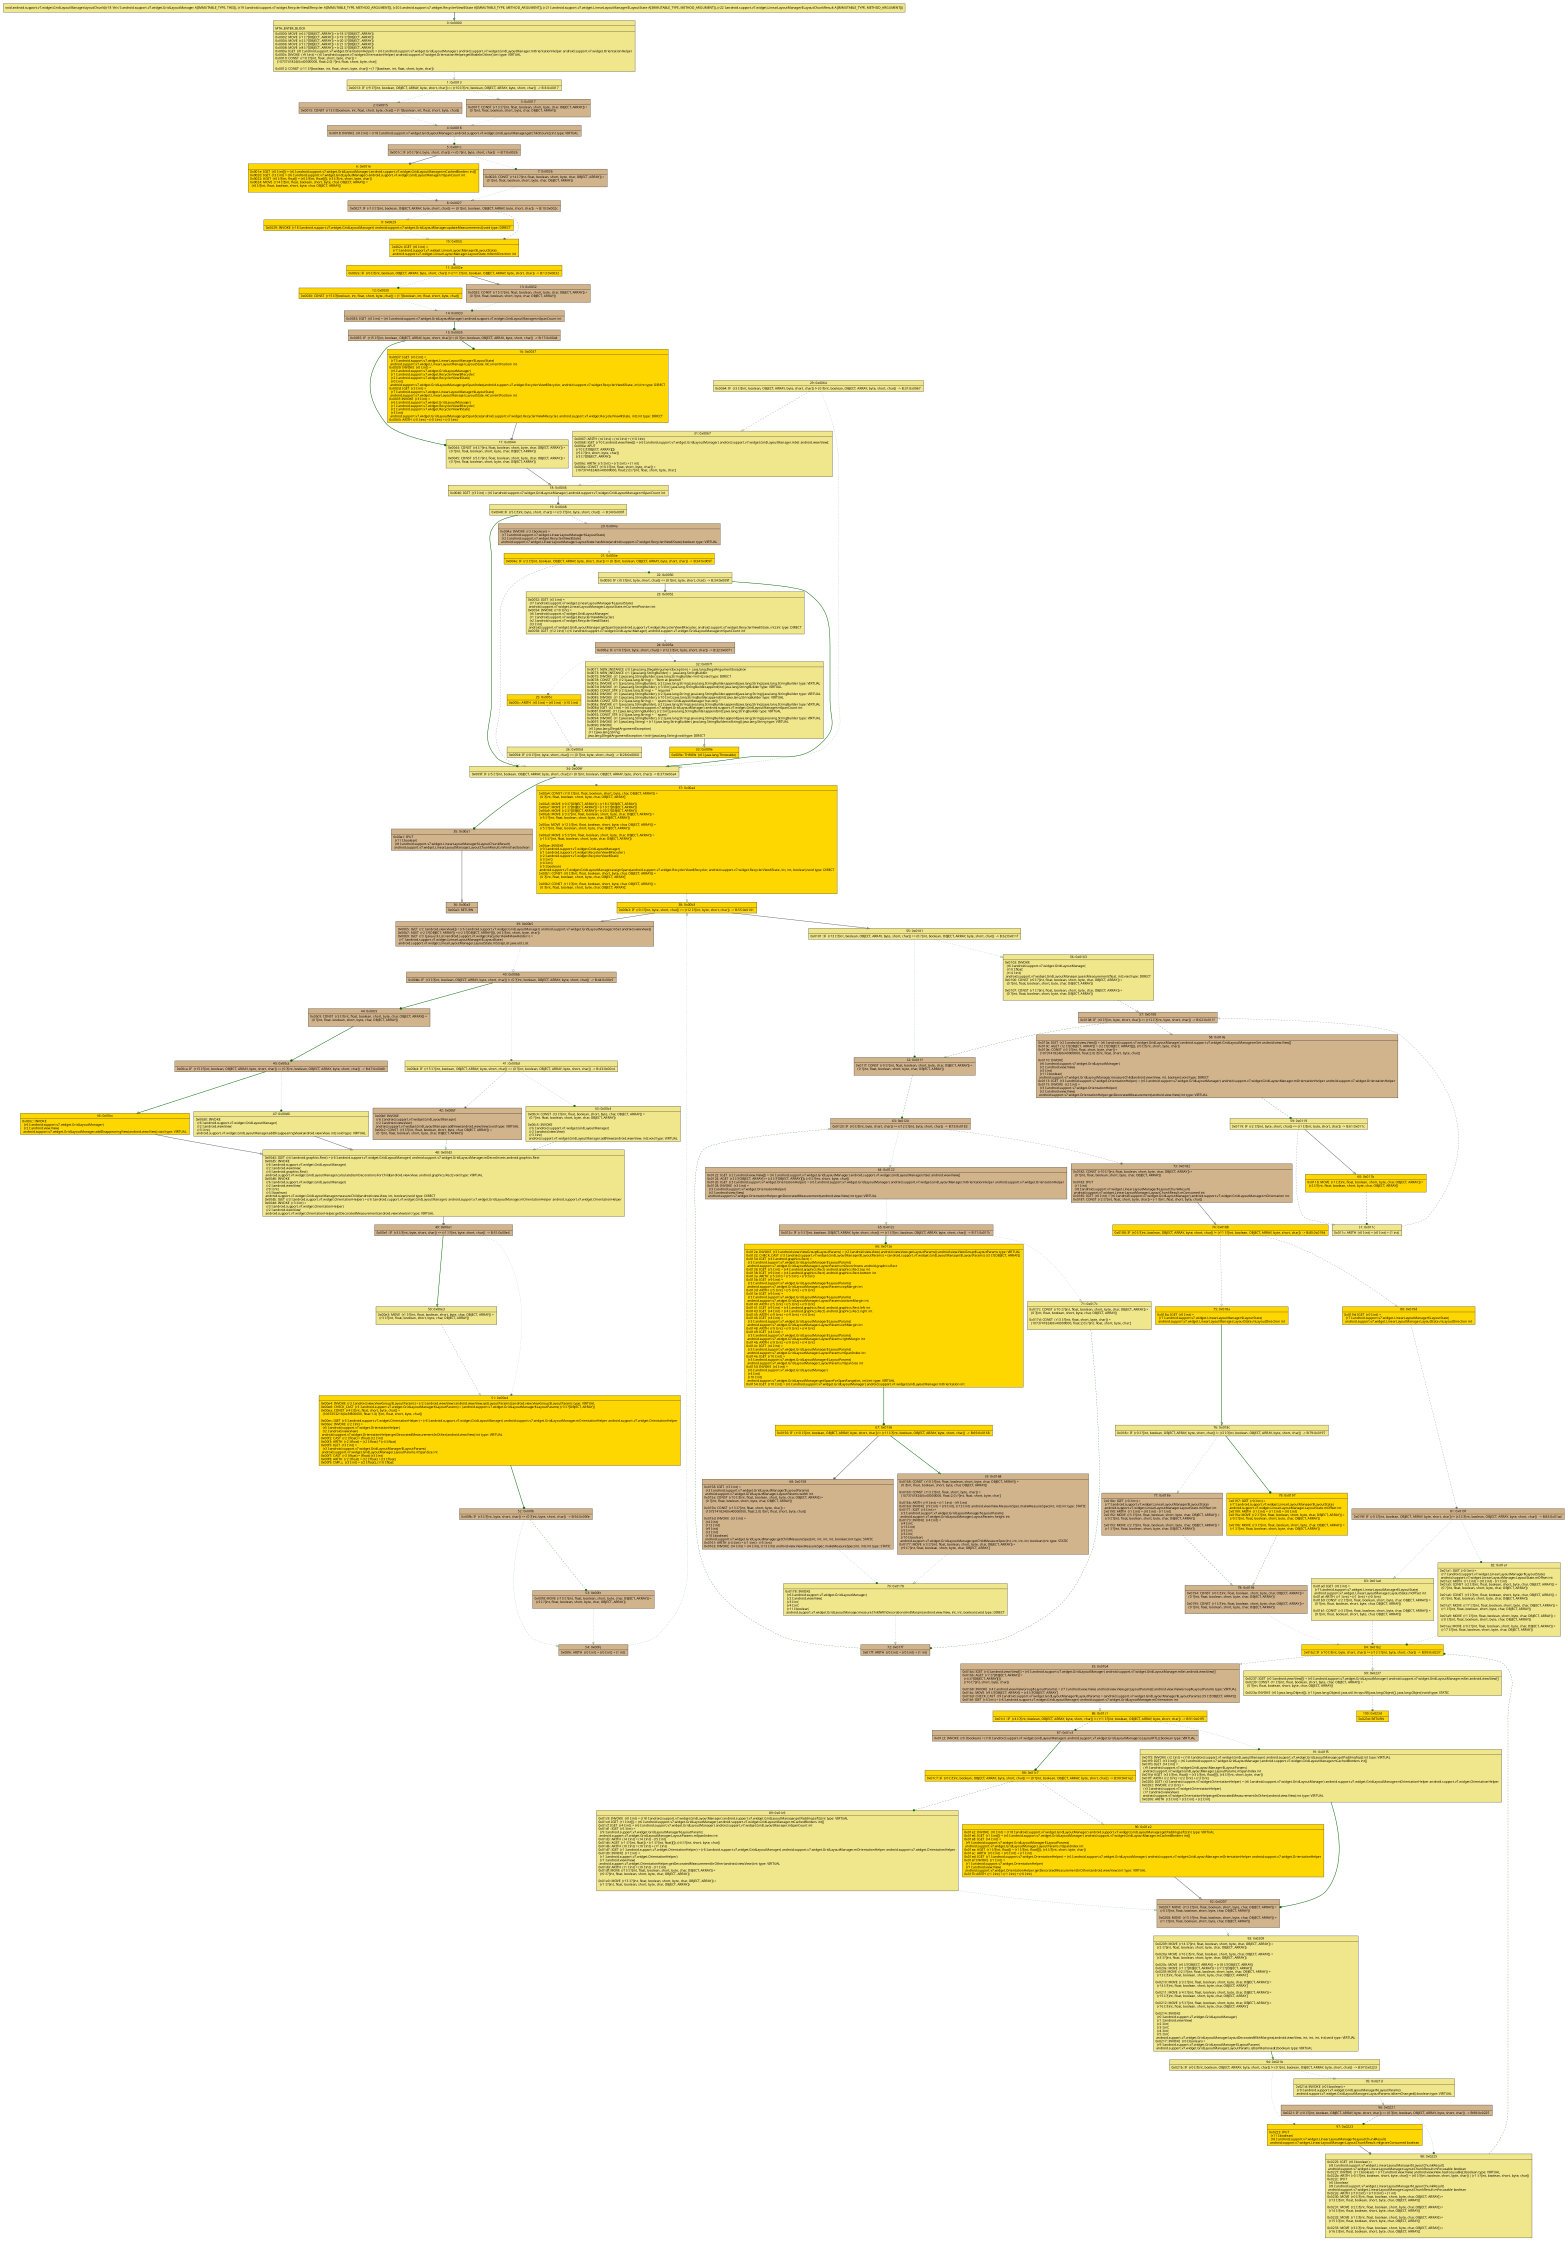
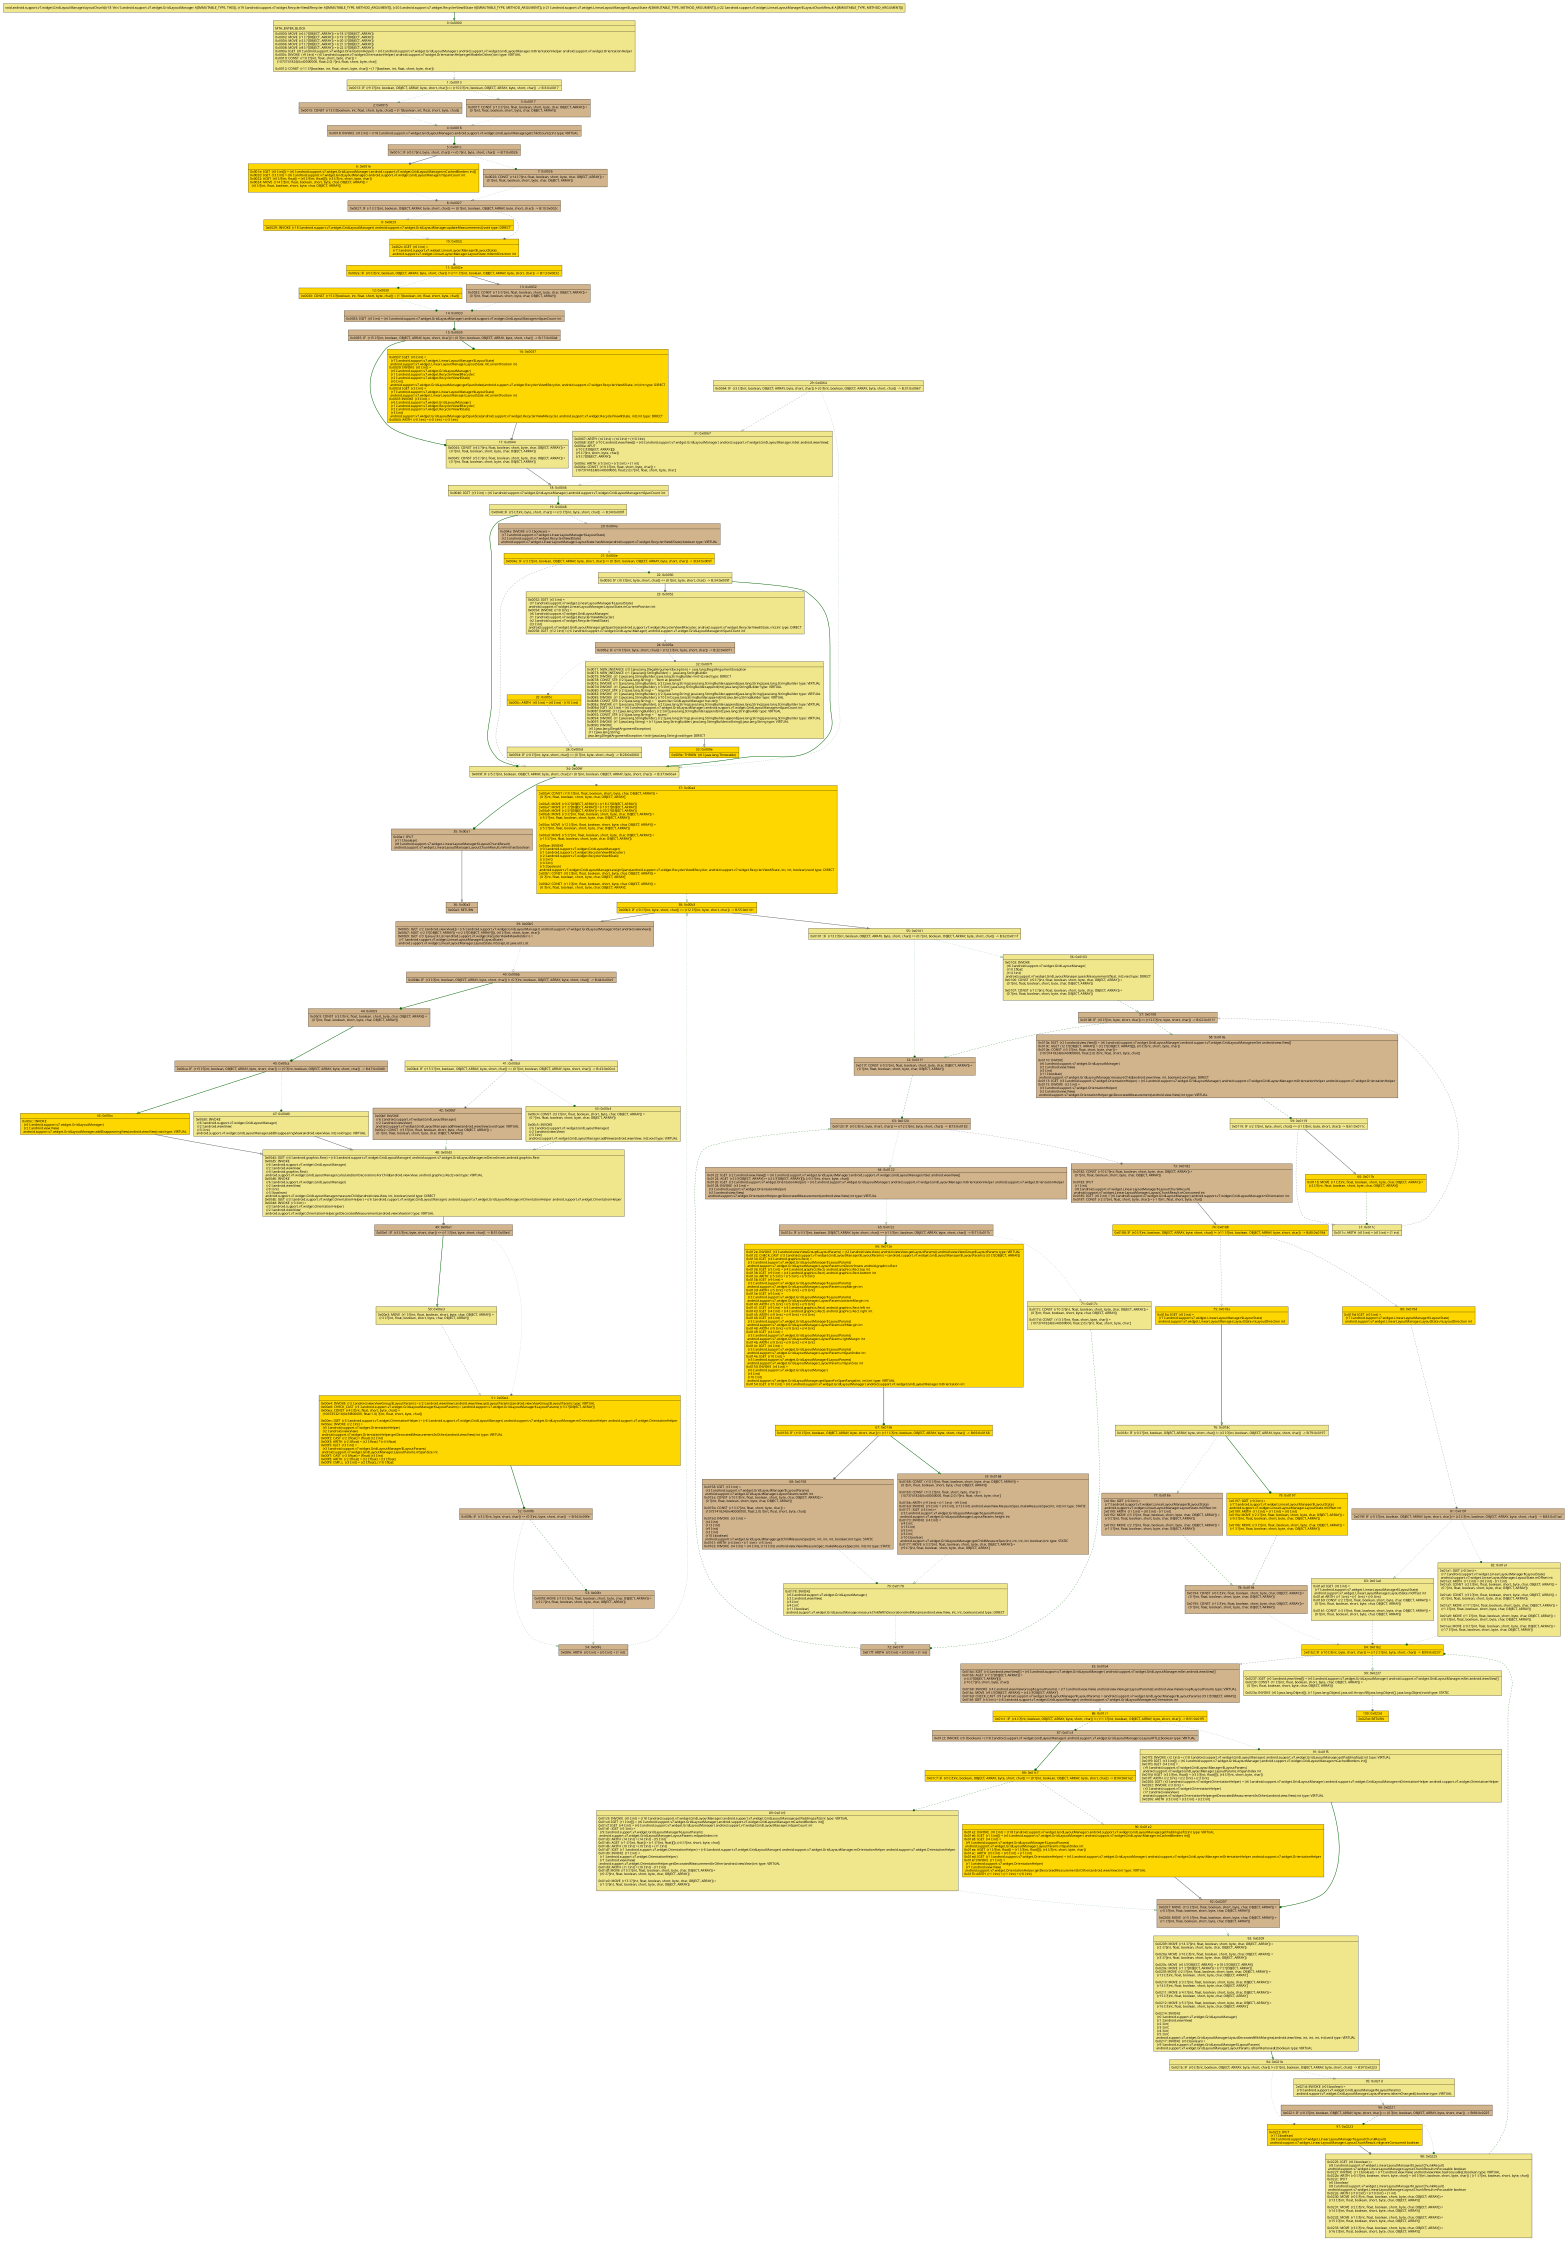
(454, 140) -> (454, 140)
(417, 305) -> (417, 305)
(558, 499) -> (558, 499)
